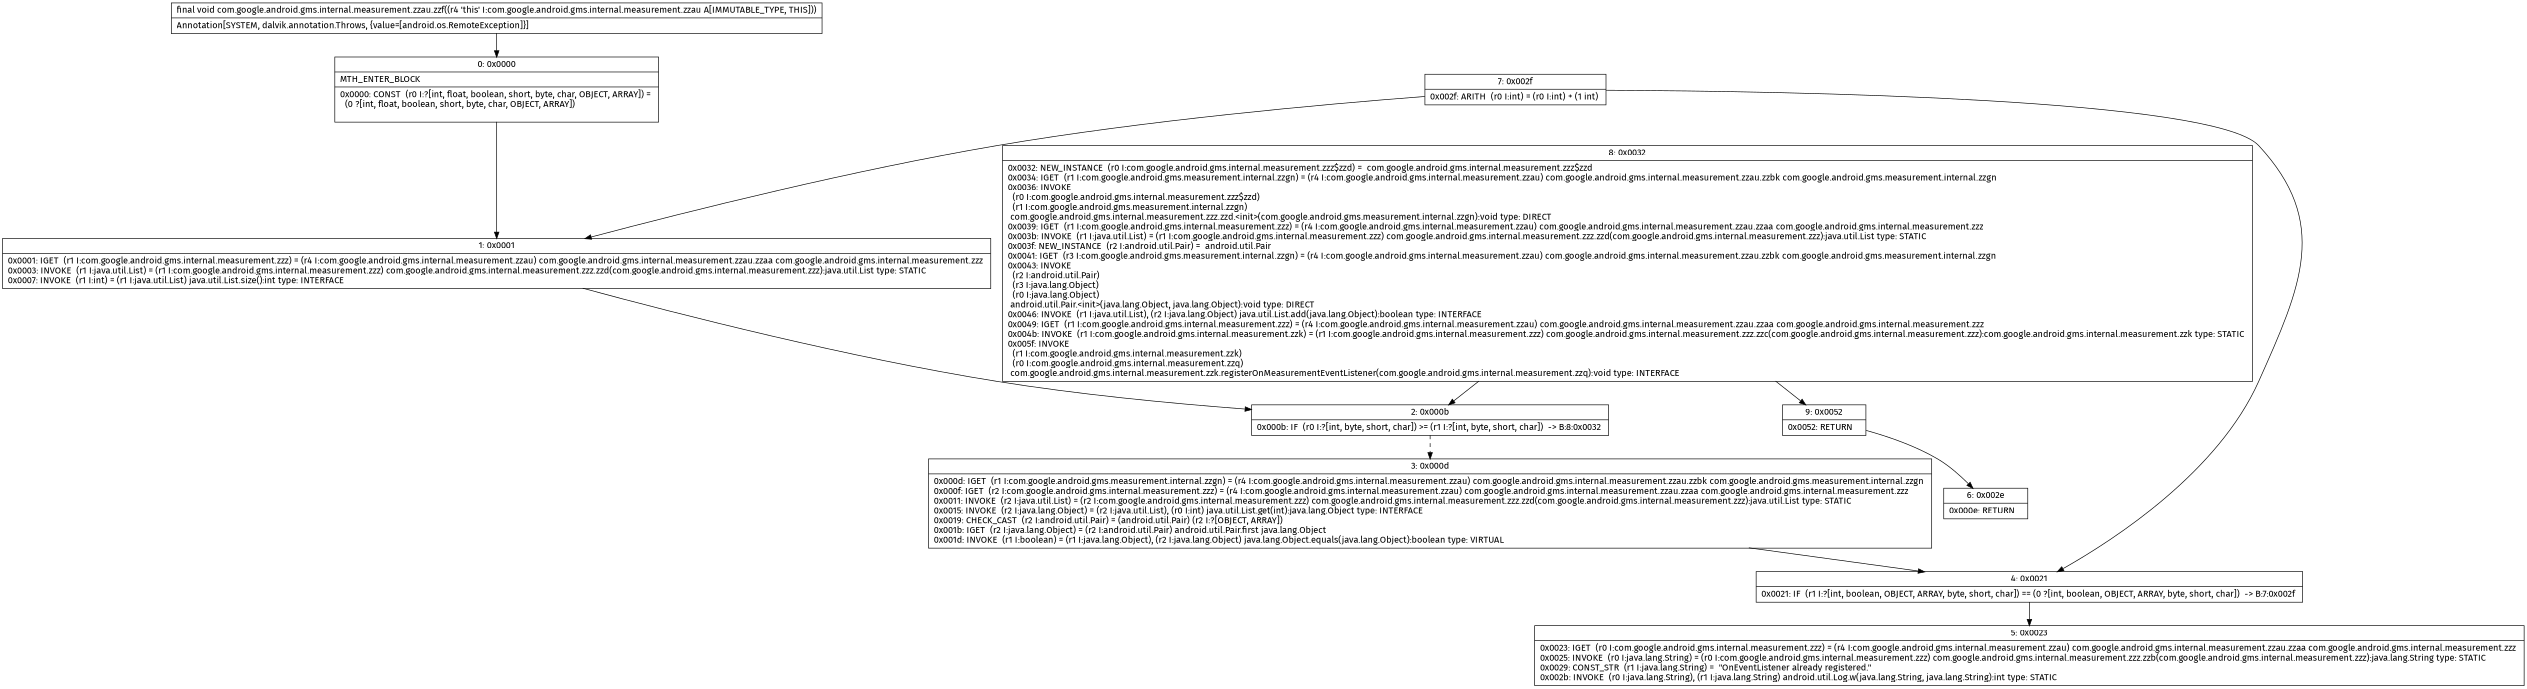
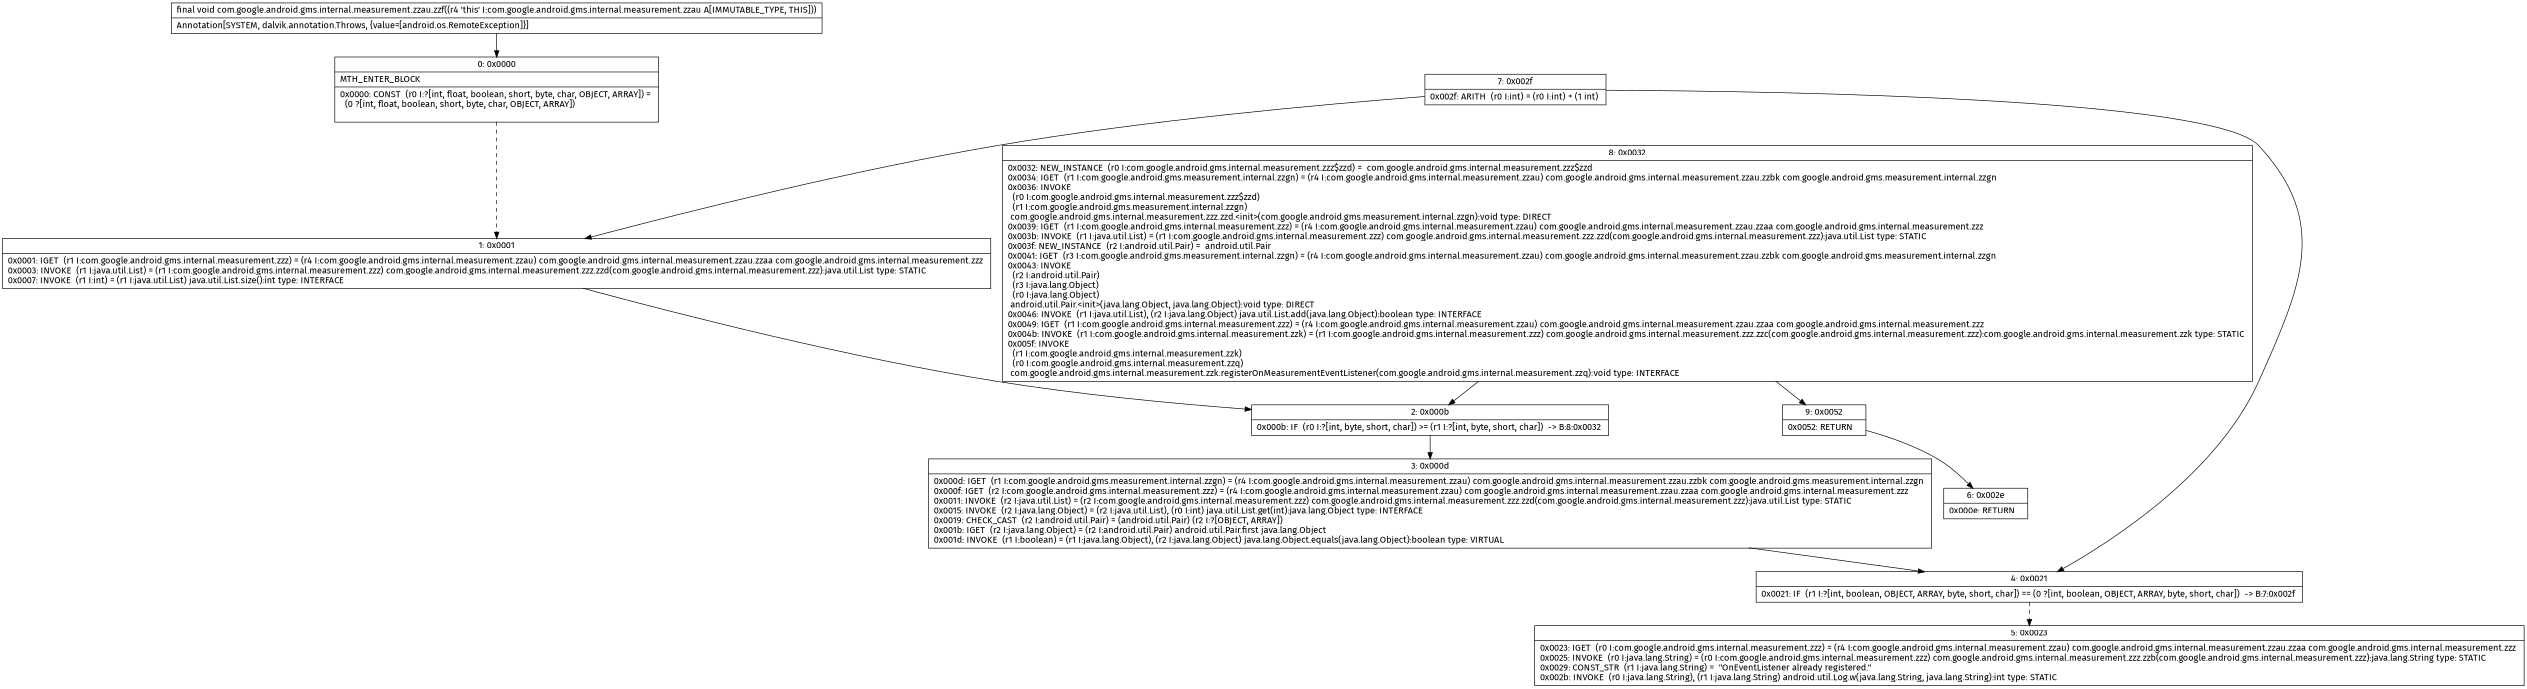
(497, 177) -> (497, 177)
(1430, 444) -> (1430, 444)
(2029, 611) -> (2029, 611)
